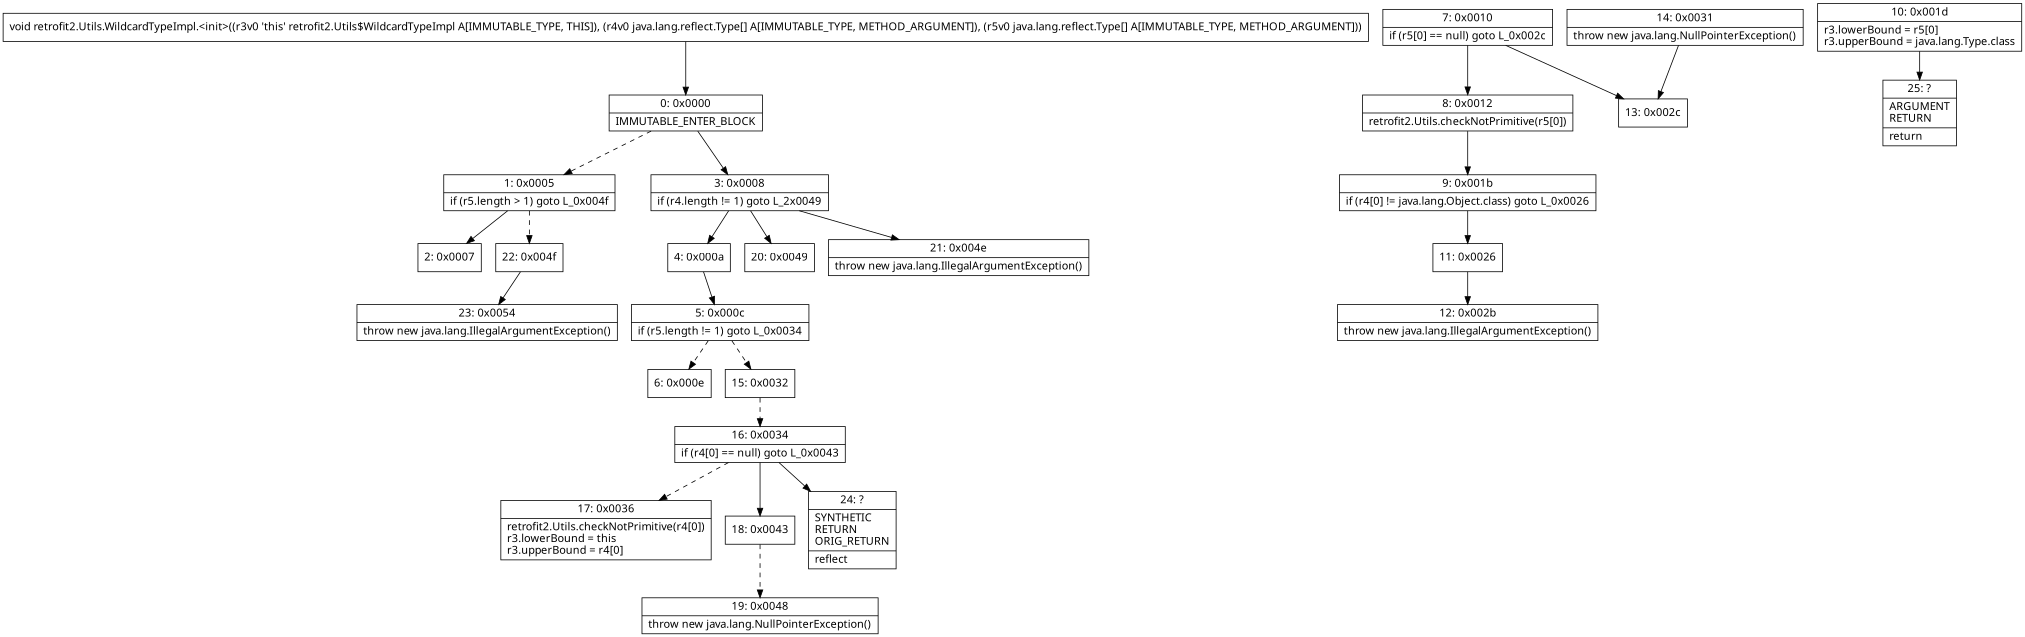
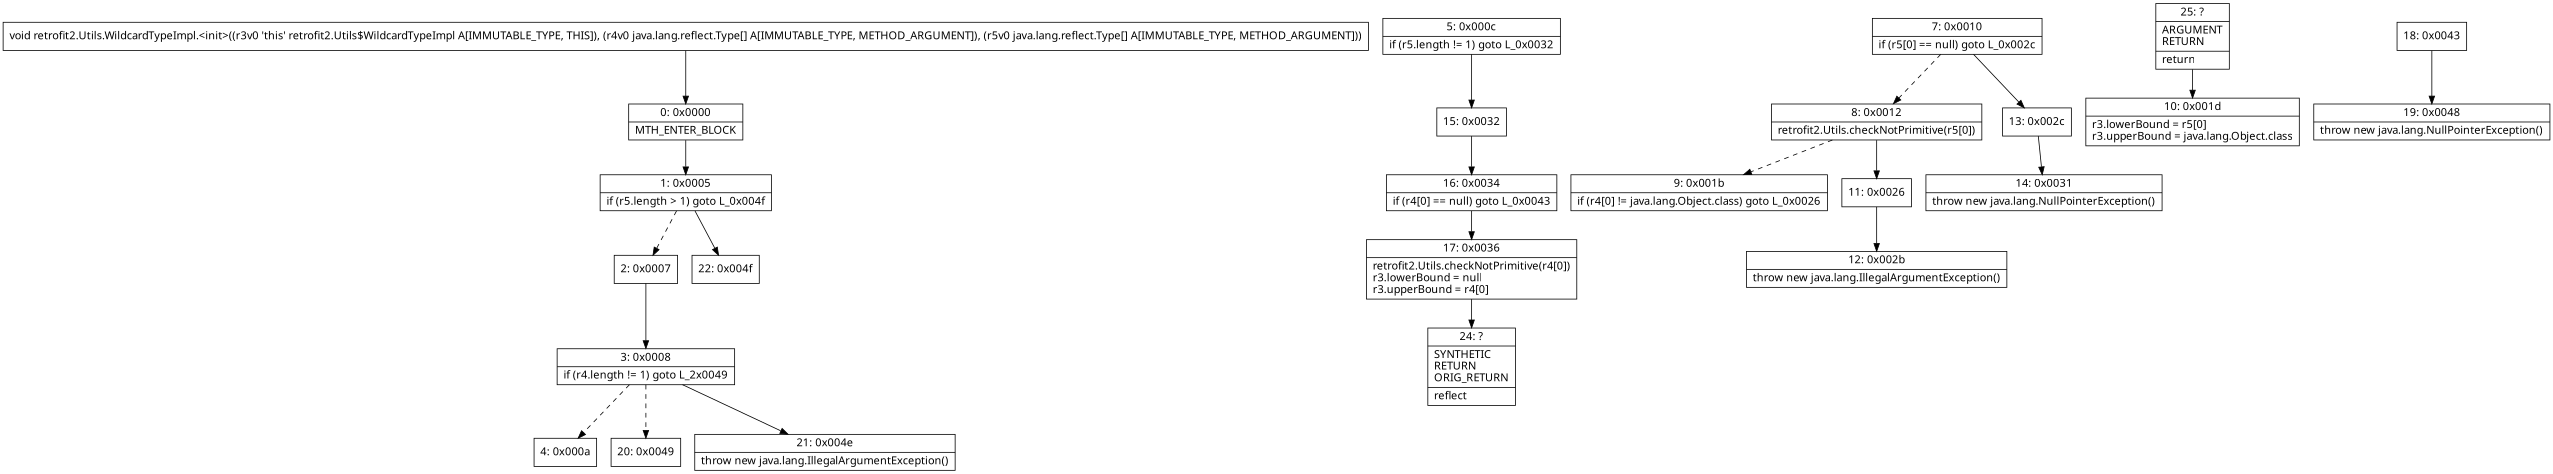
(1920, 42) -> (2193, 136)
(1920, 62) -> (2193, 80)
(1468, 66) -> (1920, 76)
(1670, 68) -> (2040, 151)
(686, 122) -> (686, 131)
(1468, 149) -> (1792, 156)
(710, 150) -> (646, 312)
(611, 151) -> (686, 153)
(529, 223) -> (705, 230)
(1468, 223) -> (1877, 155)
(720, 224) -> (607, 409)
(759, 224) -> (646, 408)
(490, 225) -> (667, 230)
(708, 284) -> none
(487, 323) -> none
(720, 331) -> (1472, 45)
(739, 352) -> (1472, 77)
(680, 384) -> none
(760, 408) -> (1472, 151)
(792, 474) -> (1472, 310)
(697, 480) -> (1472, 221)
(760, 485) -> none
(562, 539) -> (1428, 278)
(760, 567) -> (2432, 73)
